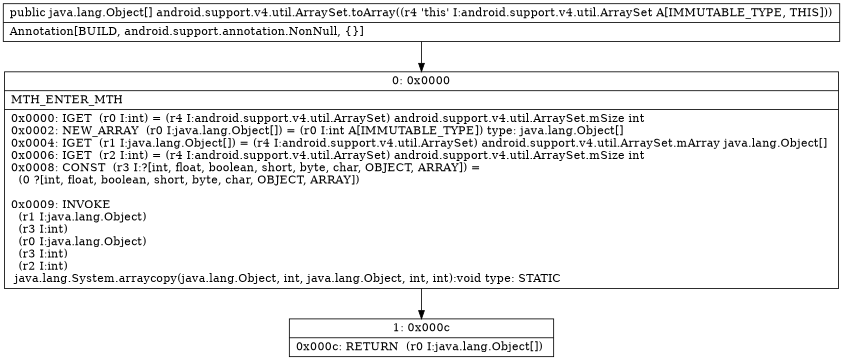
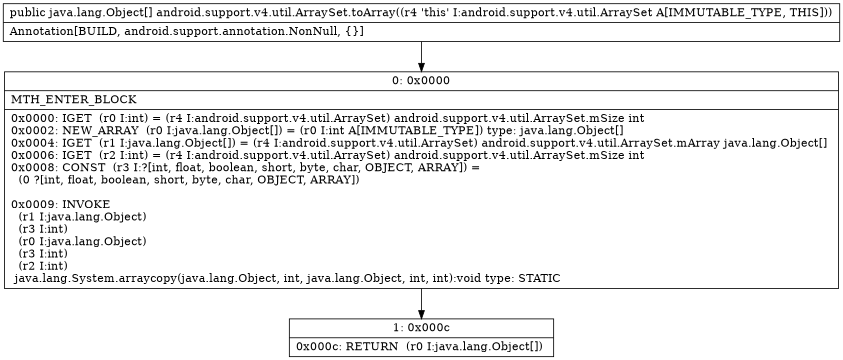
(67, 100) -> (74, 100)
